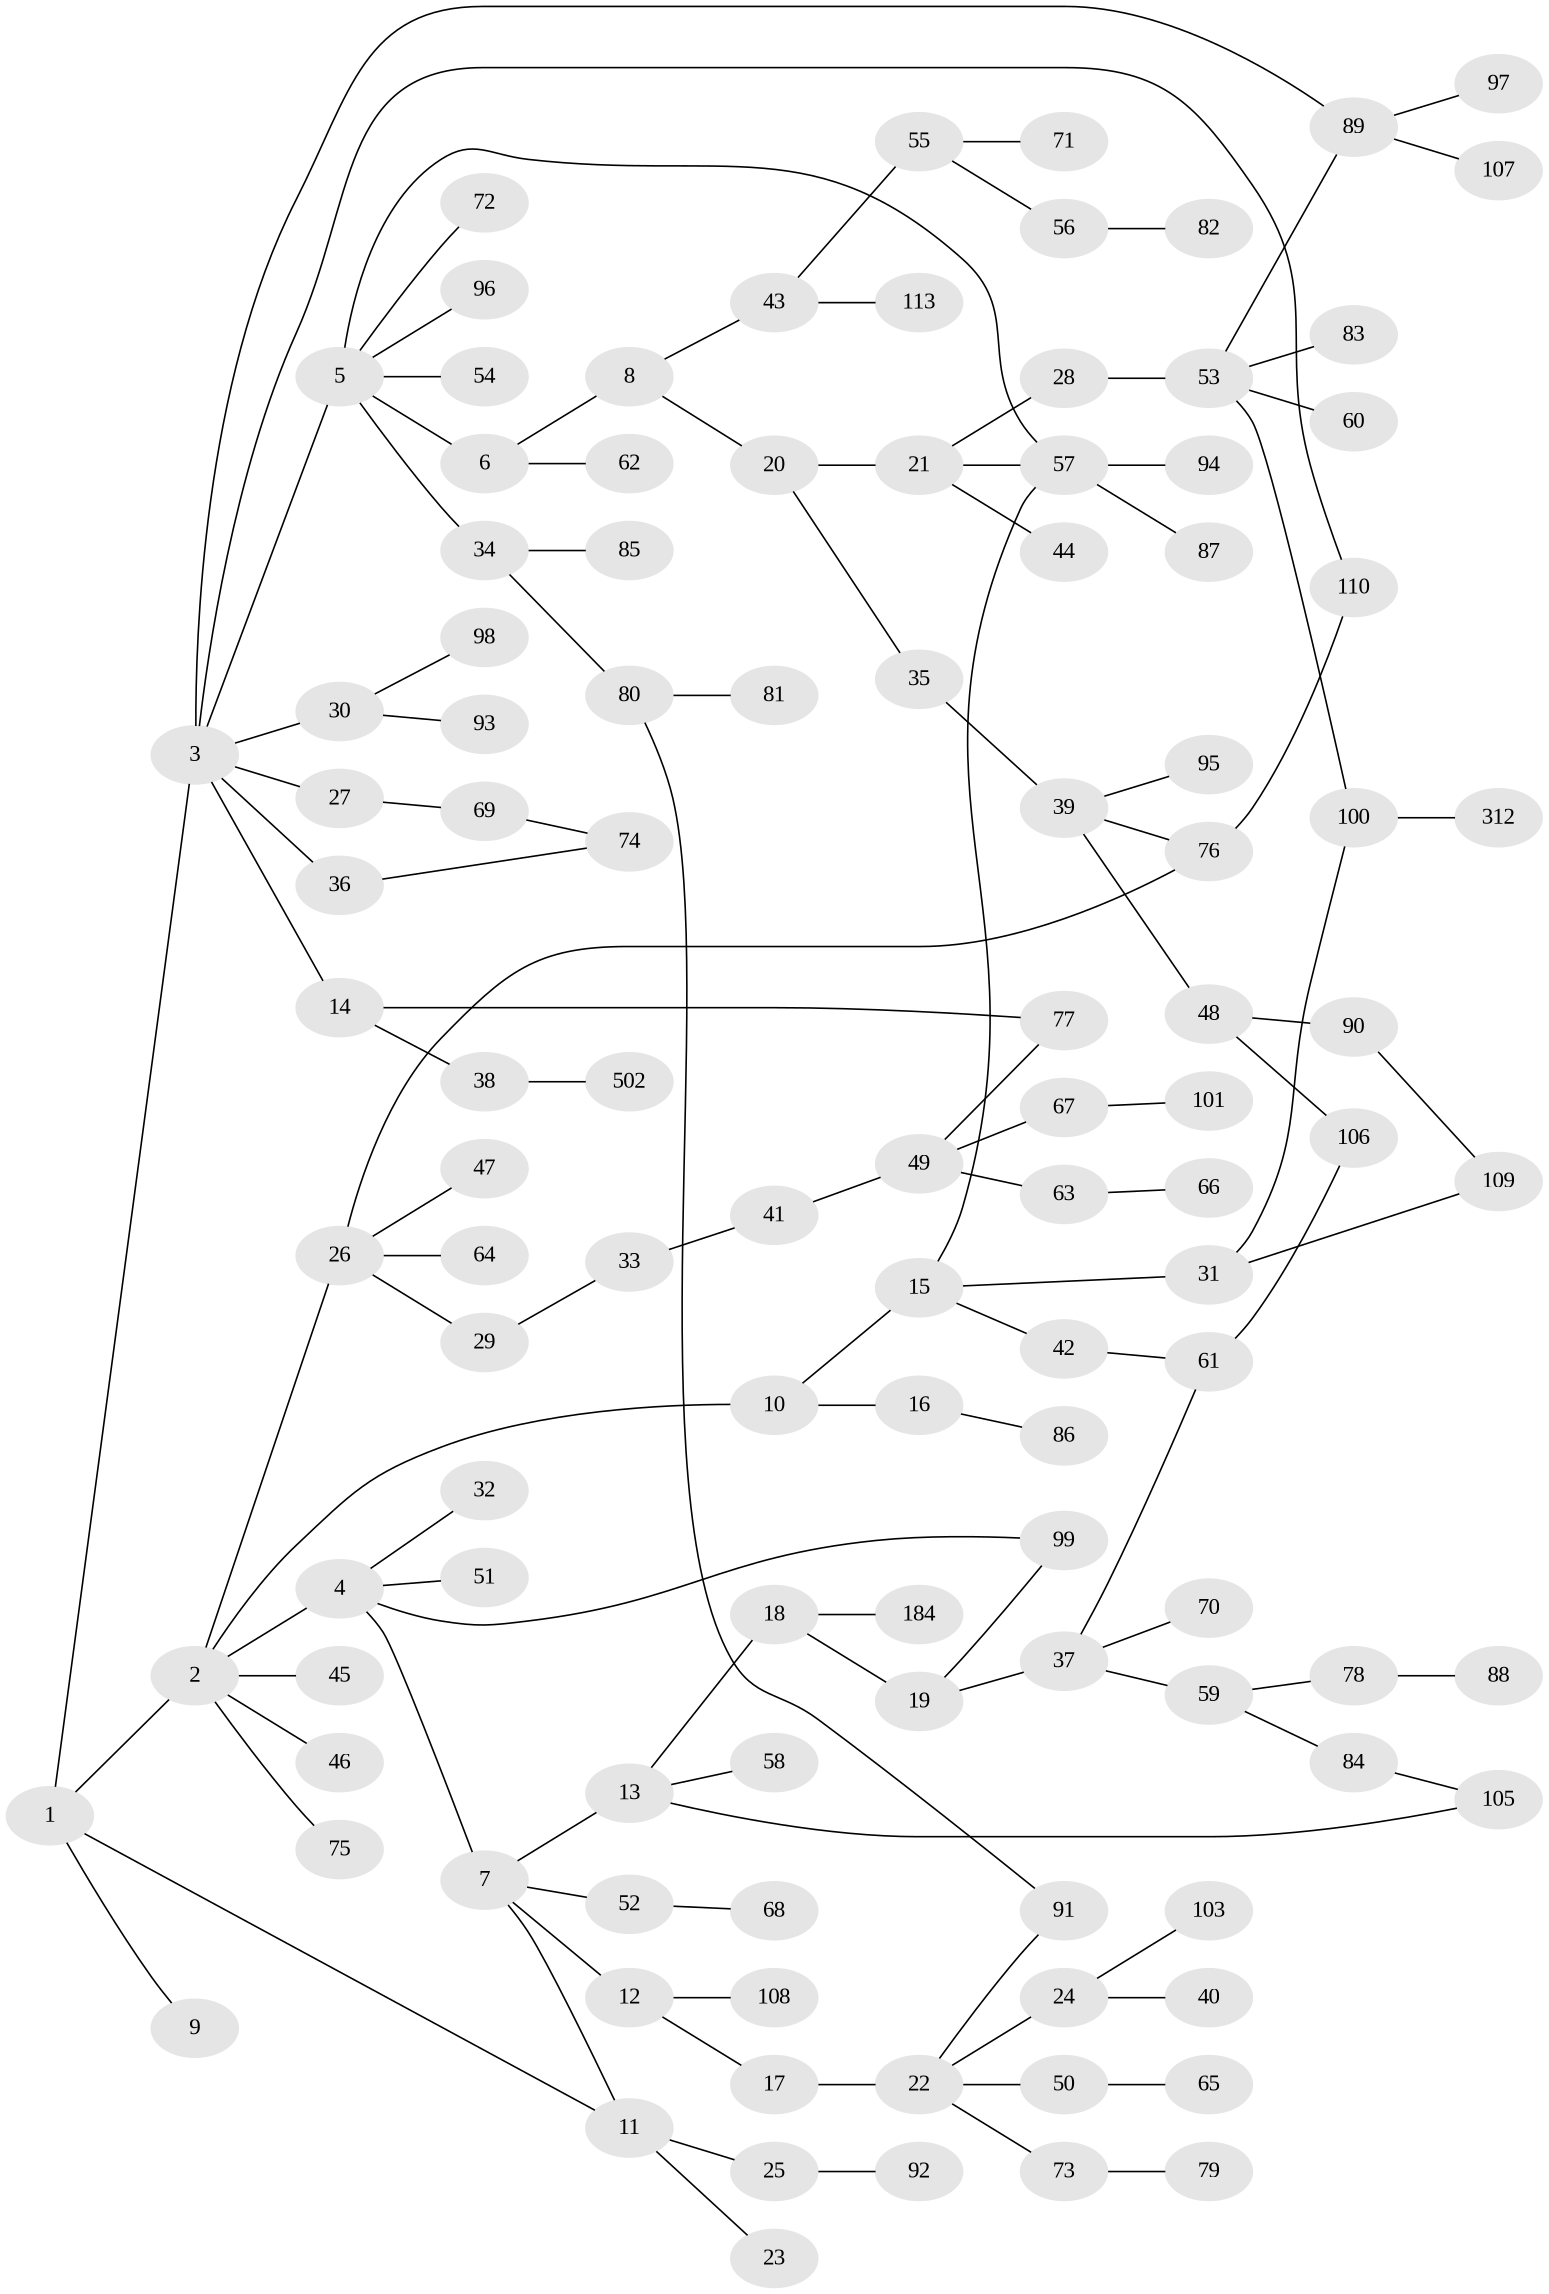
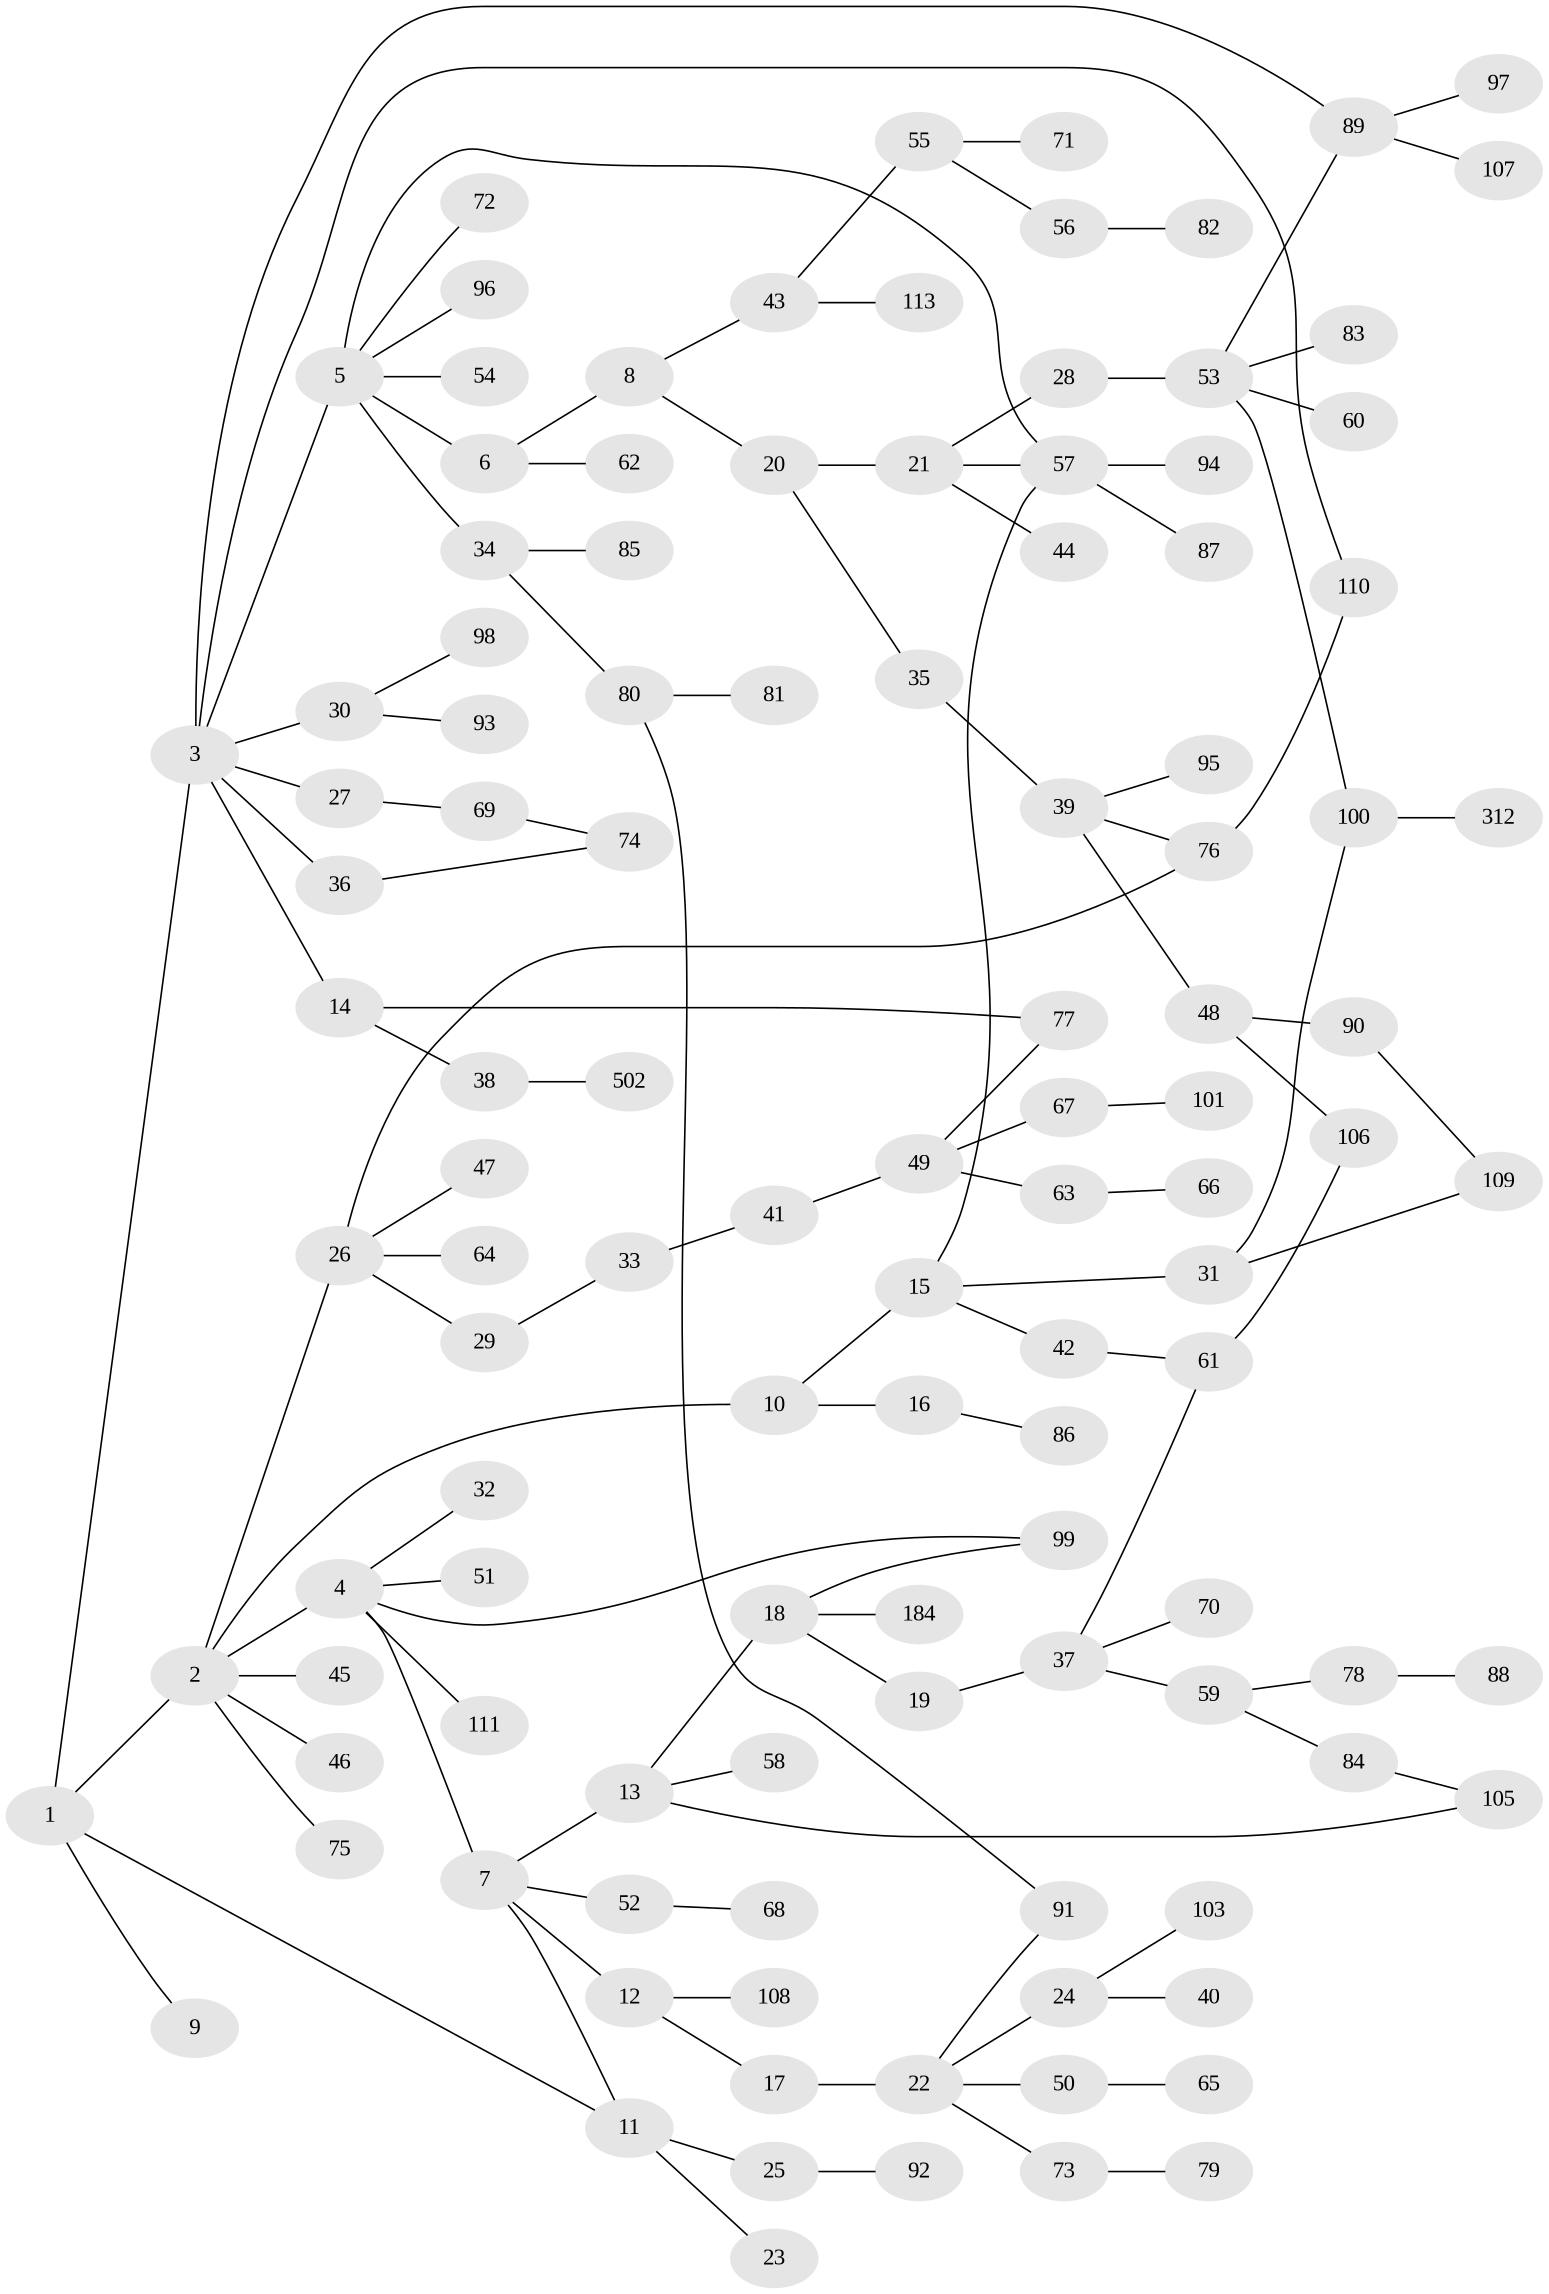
(994, 1622) -> (913, 1562)
none -> (485, 1726)
